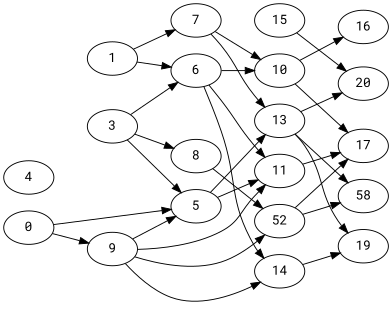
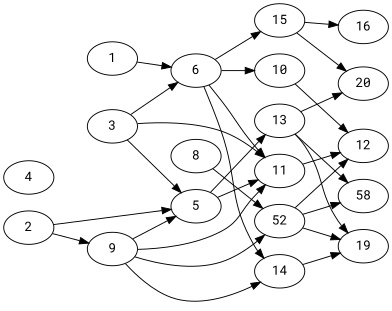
(196, 20) -> none
none -> (234, 48)
(313, 53) -> (317, 23)
(150, 140) -> (200, 126)
(363, 146) -> (363, 146)
(29, 228) -> (29, 228)
none -> (317, 232)
